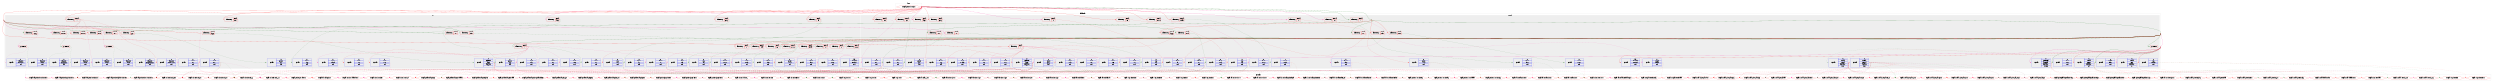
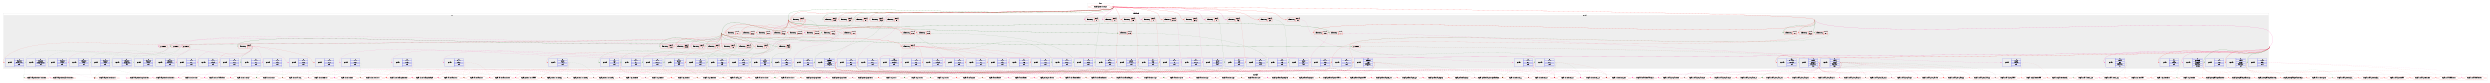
(2271, 78) -> none
